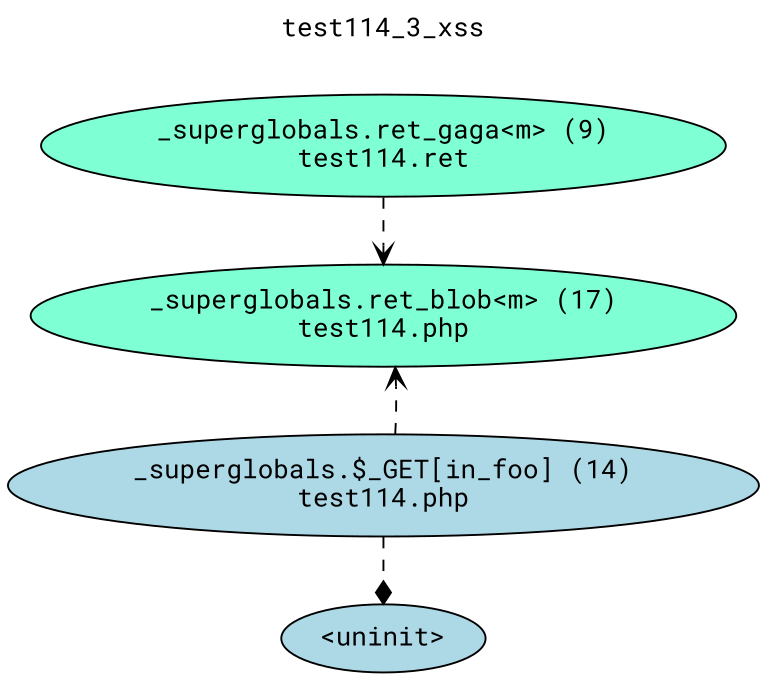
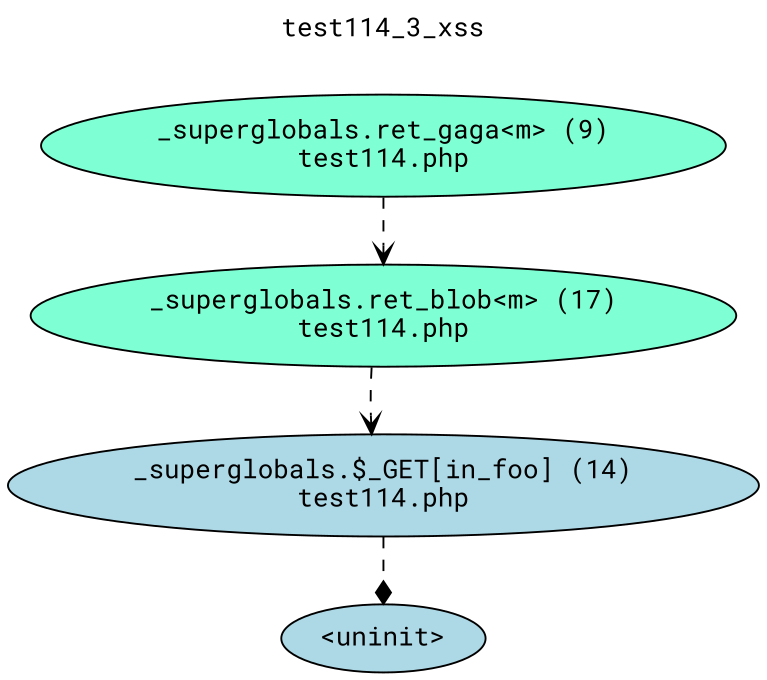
(383, 146) -> (383, 146)
(396, 410) -> (371, 391)
